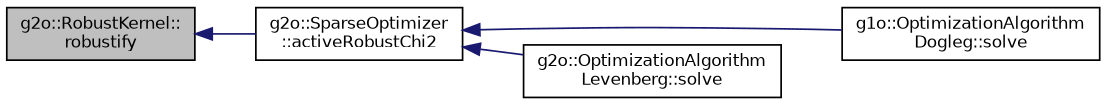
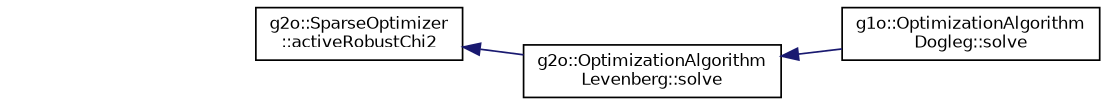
(661, 28) -> (820, 52)
(101, 34) -> none
